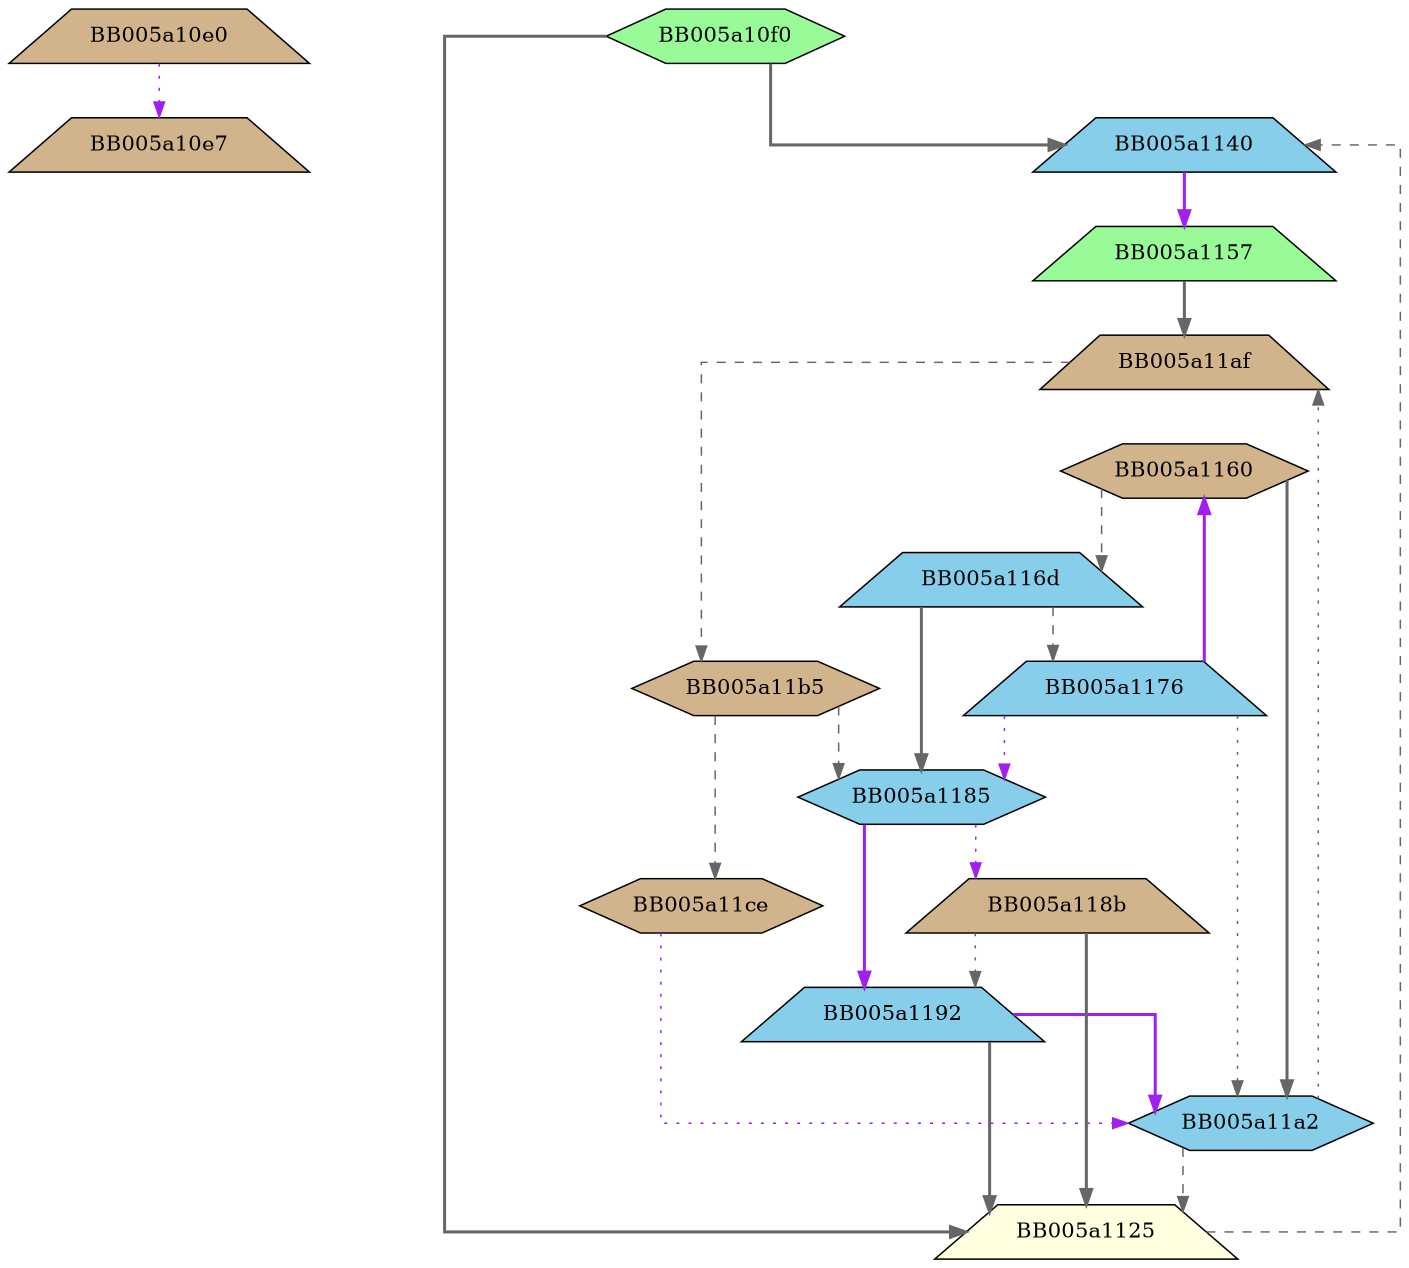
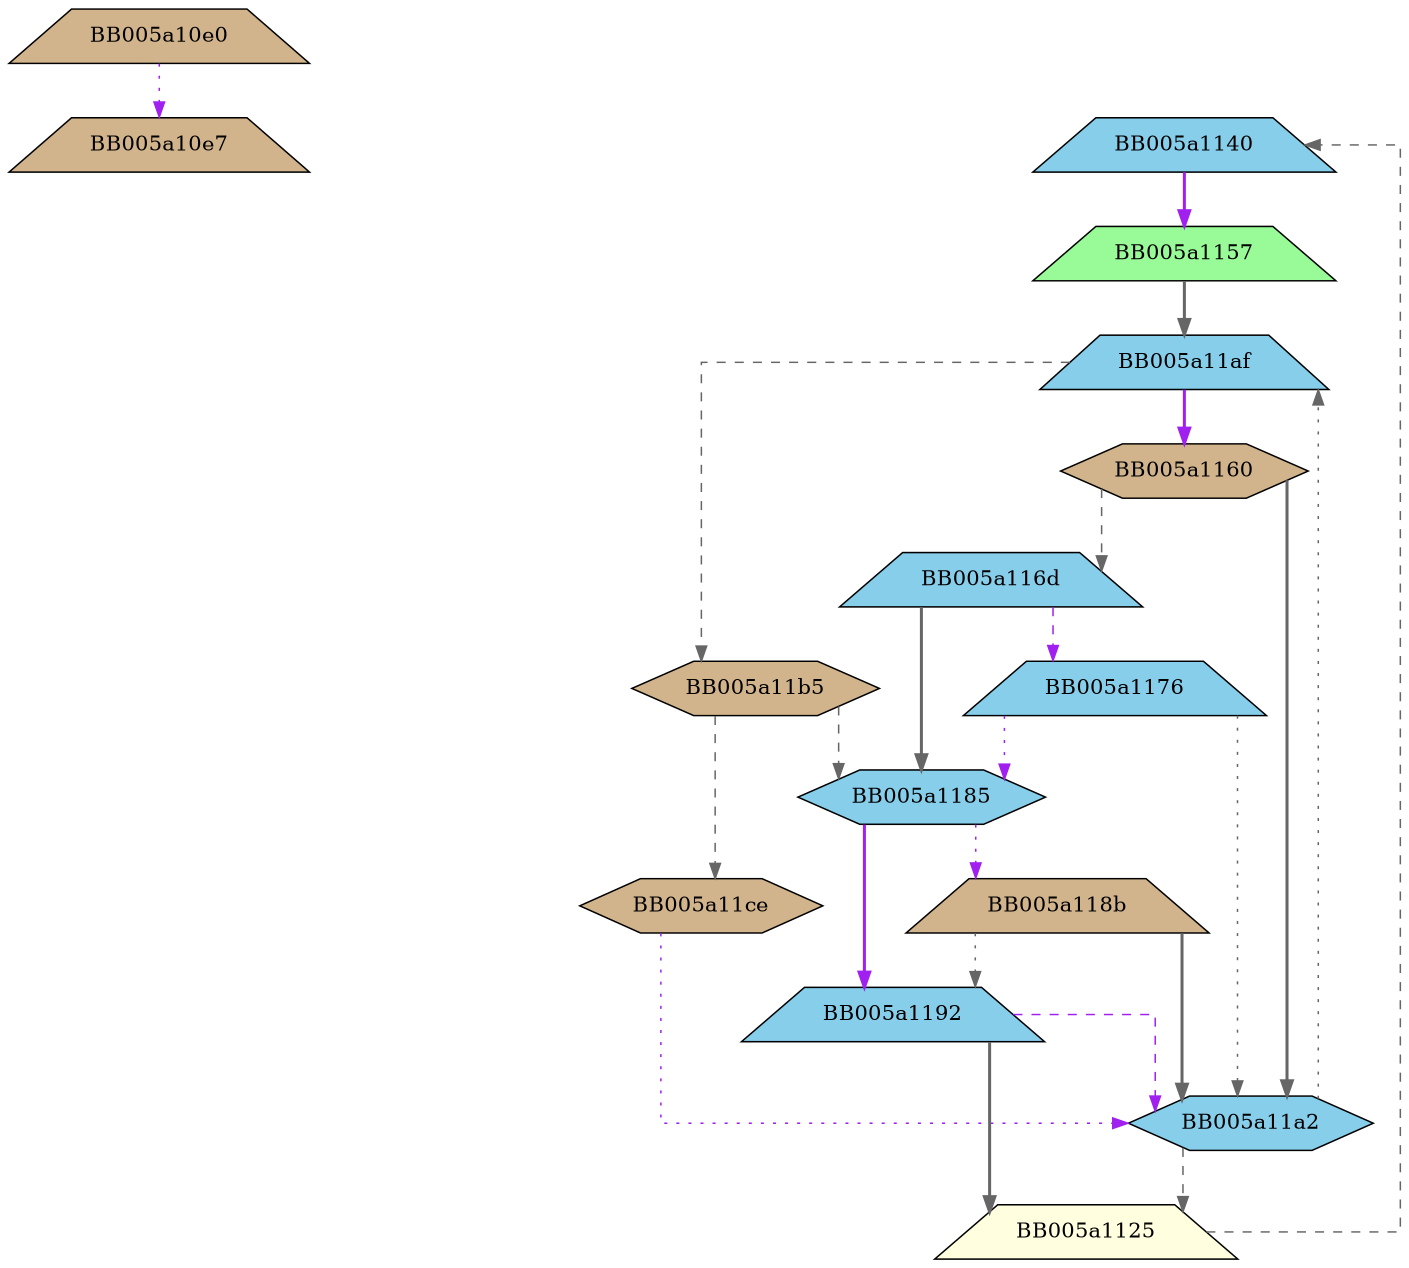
(725, 36) -> none
(1184, 362) -> (1184, 362)
(1204, 588) -> (1184, 409)
(1053, 626) -> (1053, 626)
(1125, 1015) -> (1125, 1015)
(1086, 1061) -> (1182, 1009)
